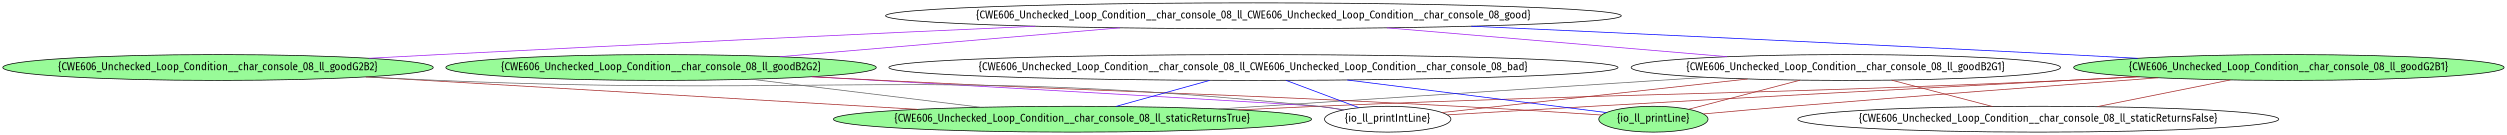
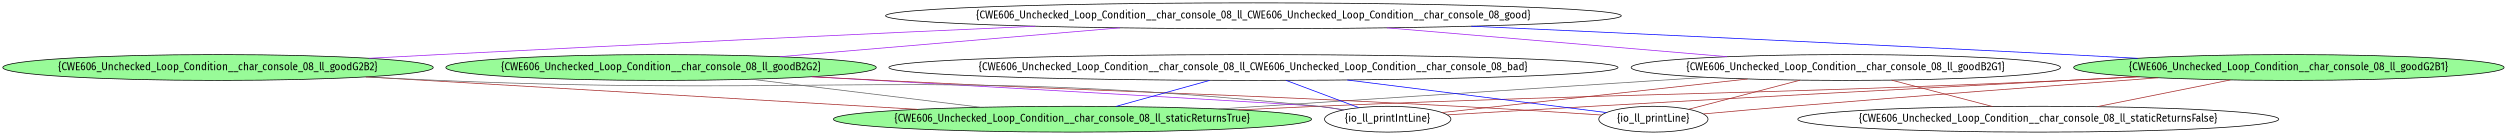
(1653, 119) -> (1653, 119)
